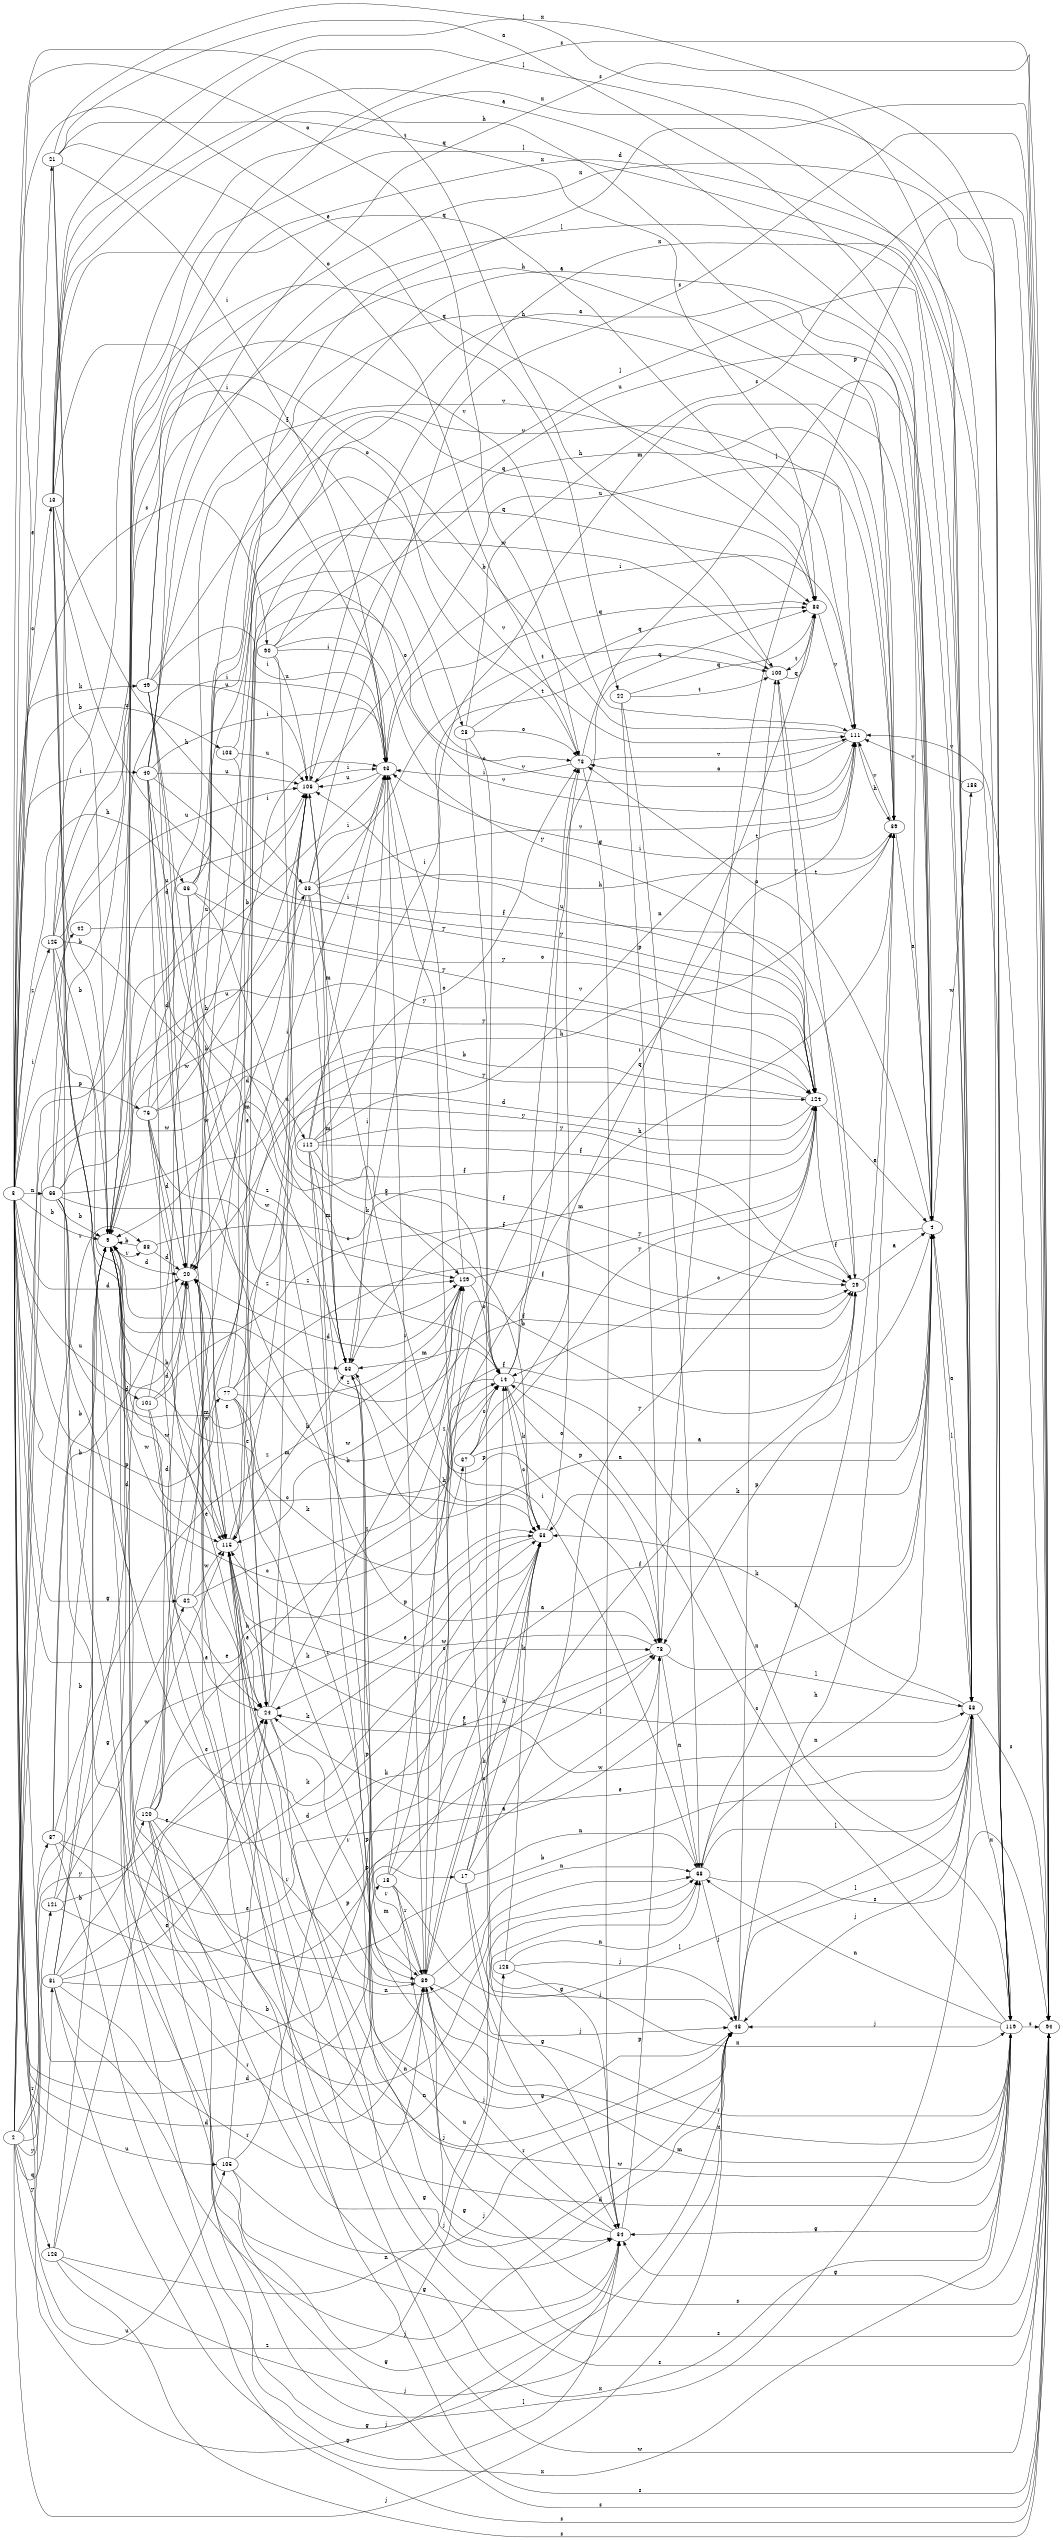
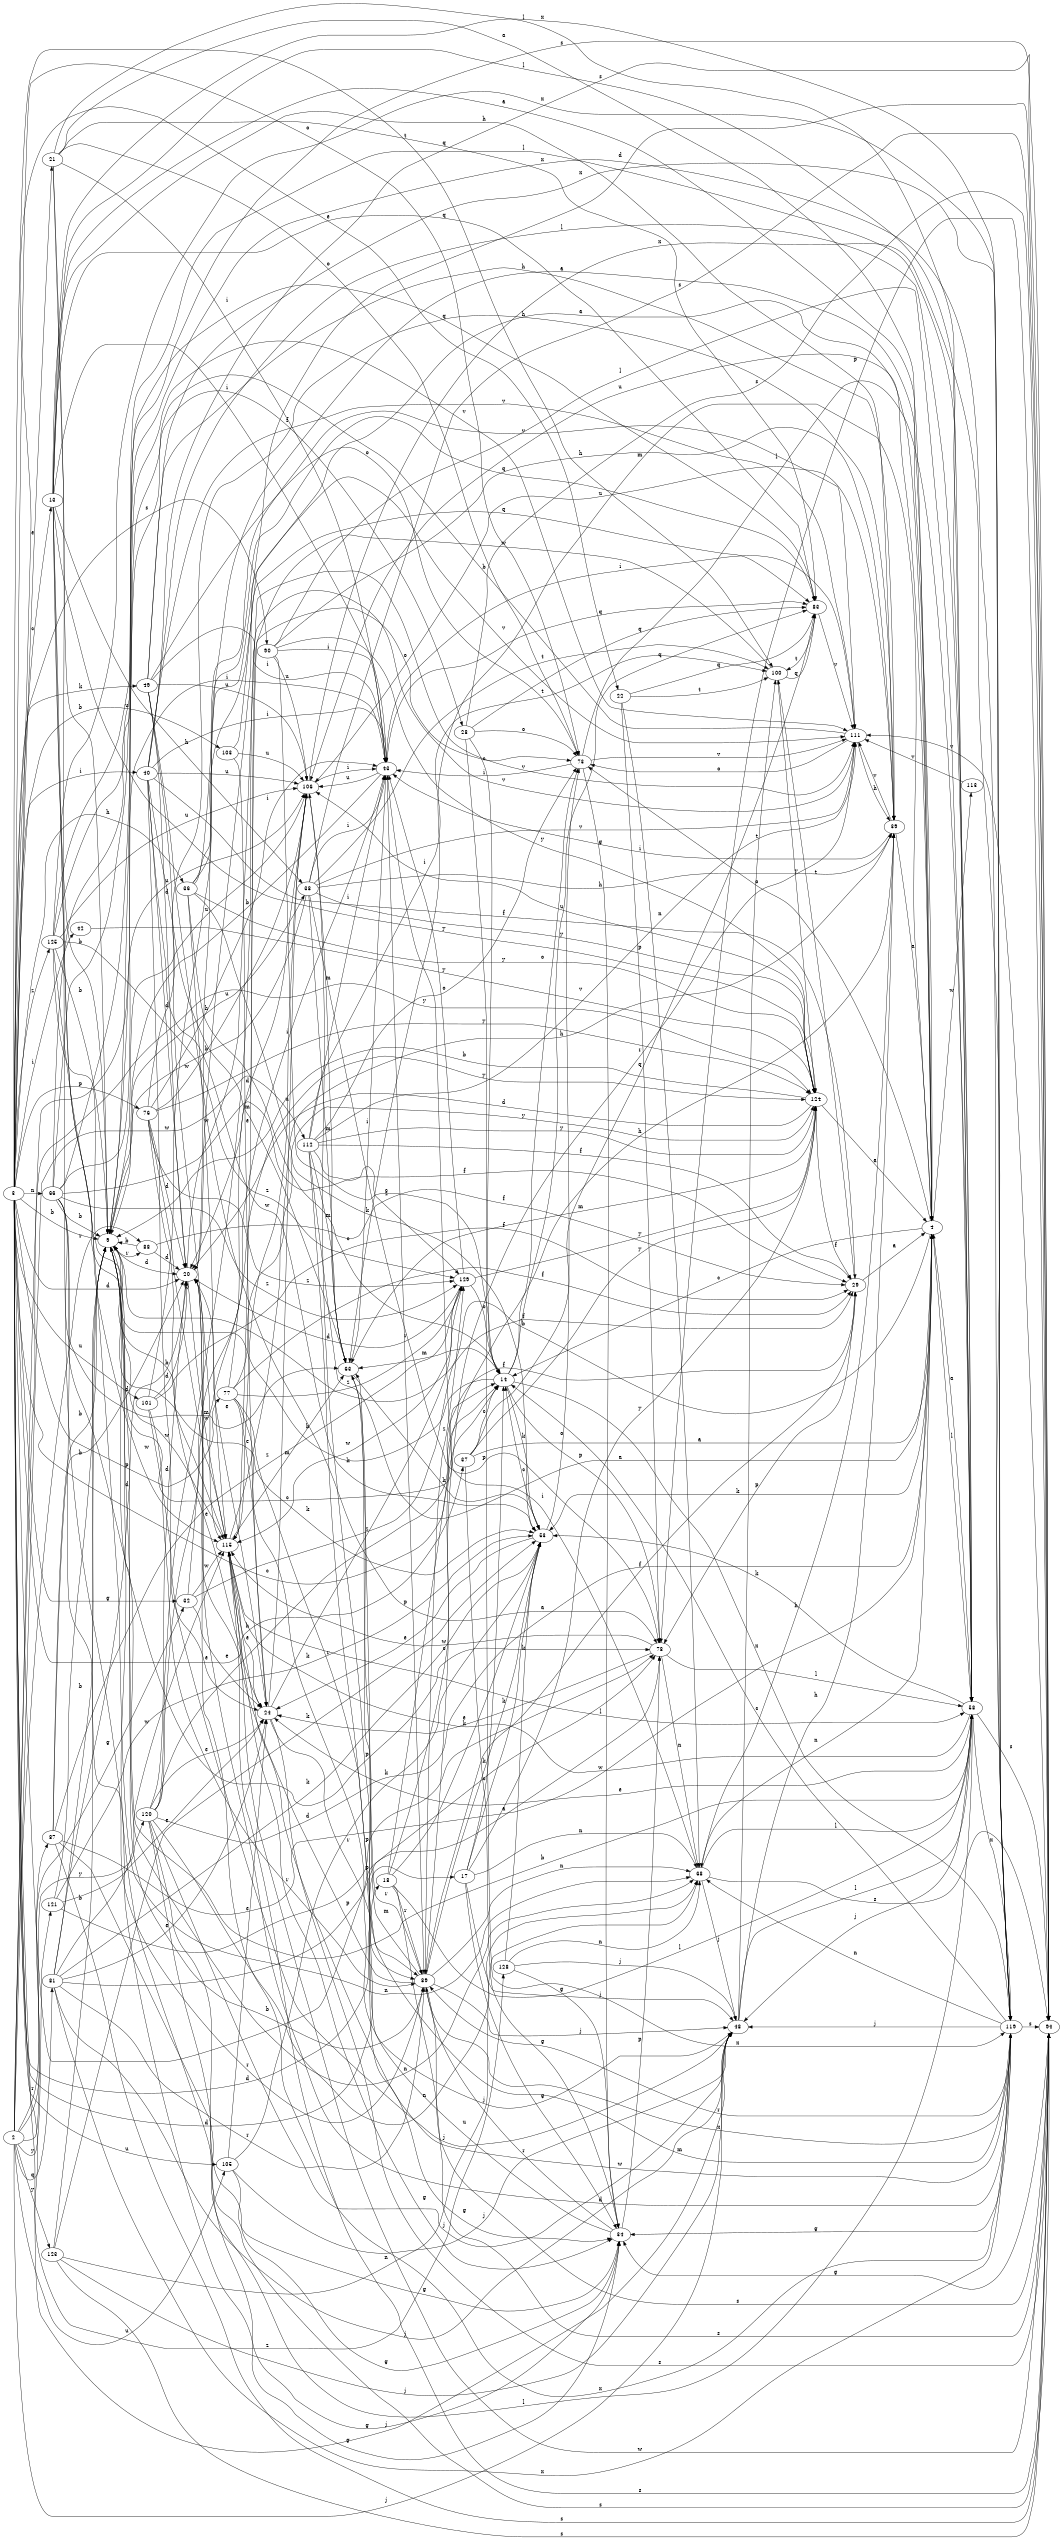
(972, 786) -> (972, 786)
